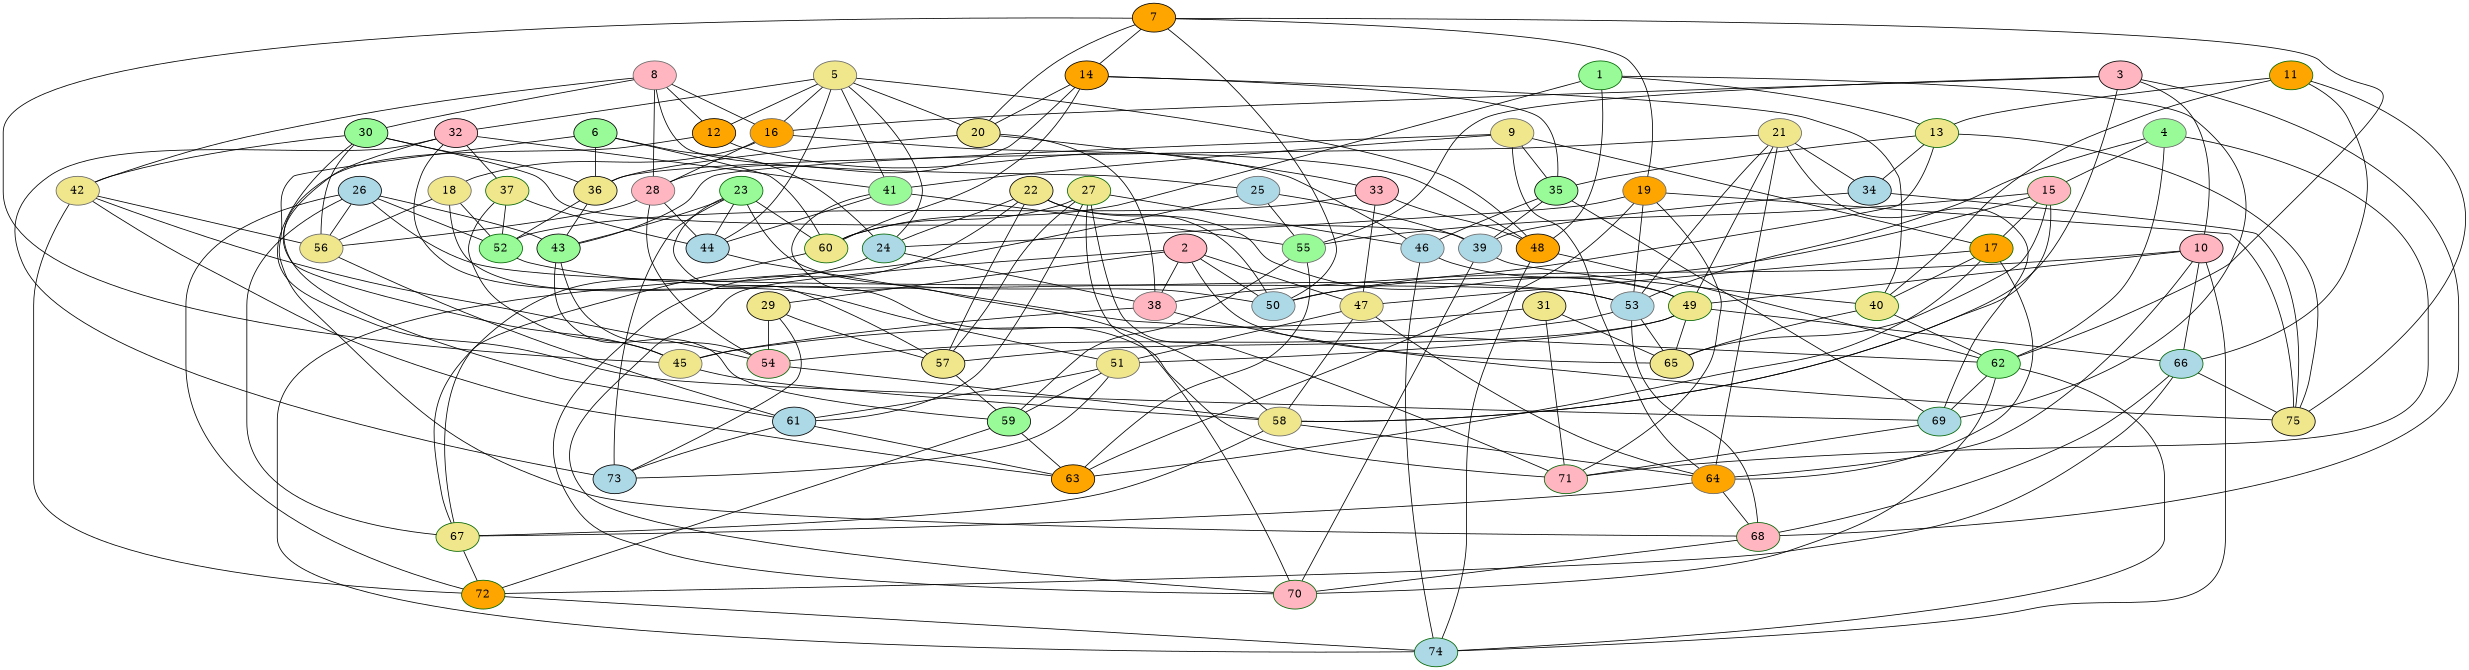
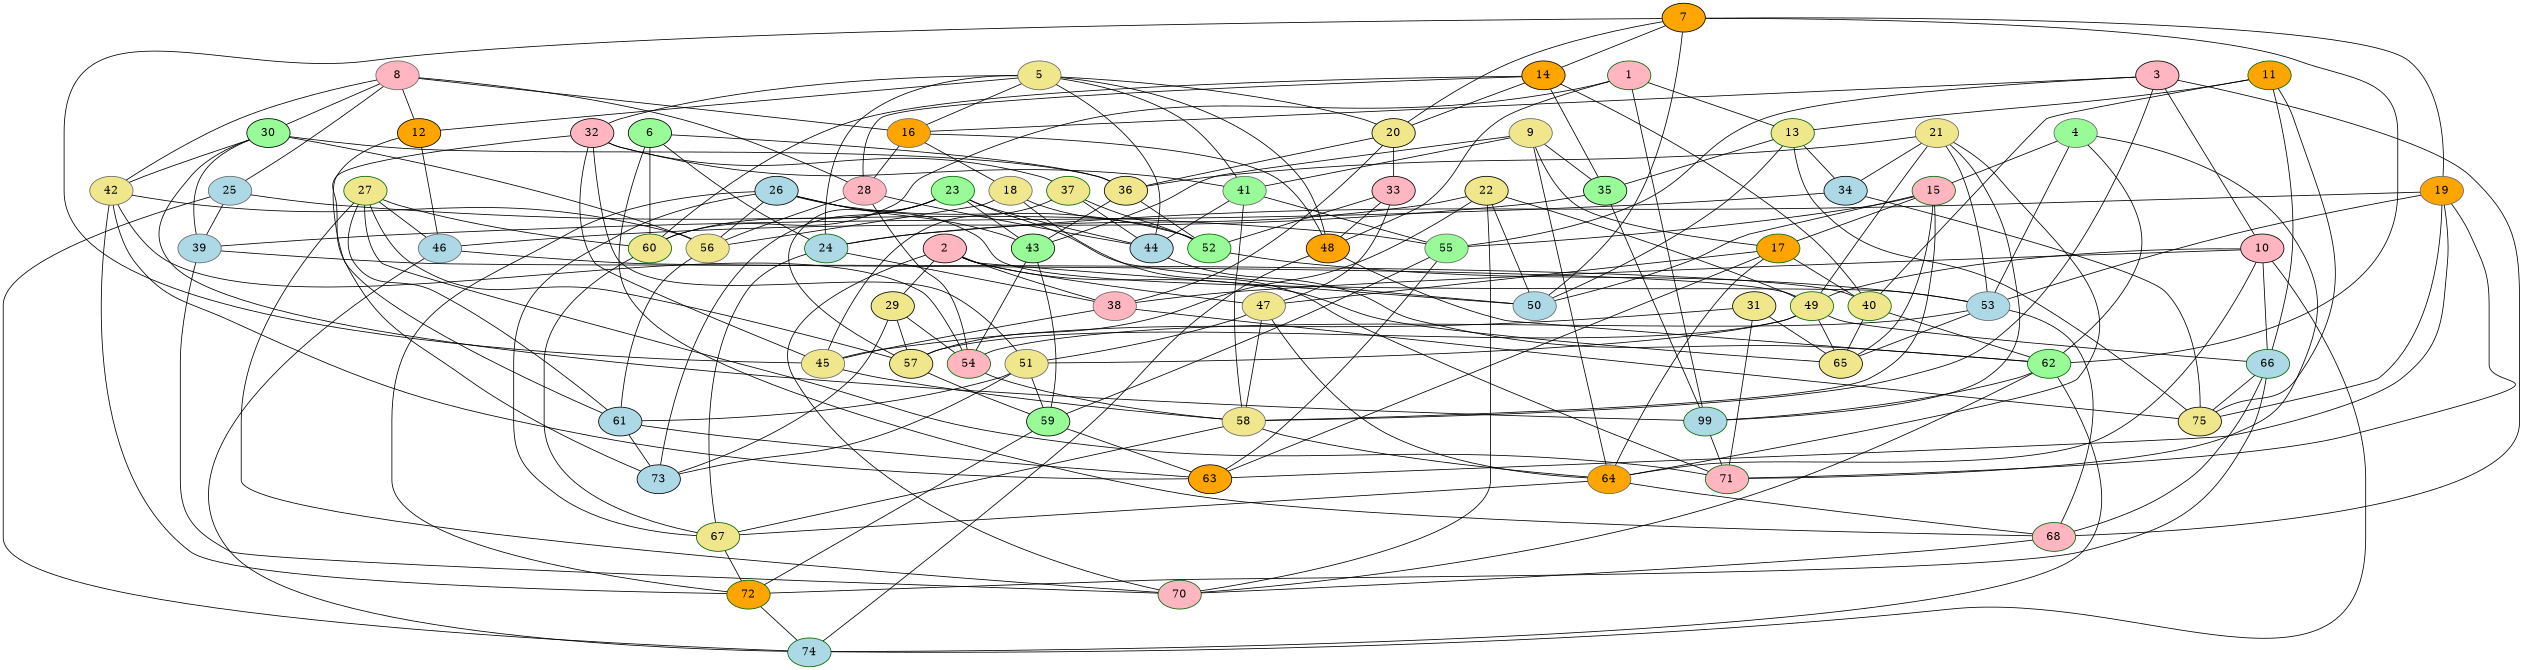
(1600, 75) -> (1629, 75)
(1521, 218) -> none
(1939, 422) -> (1705, 422)
